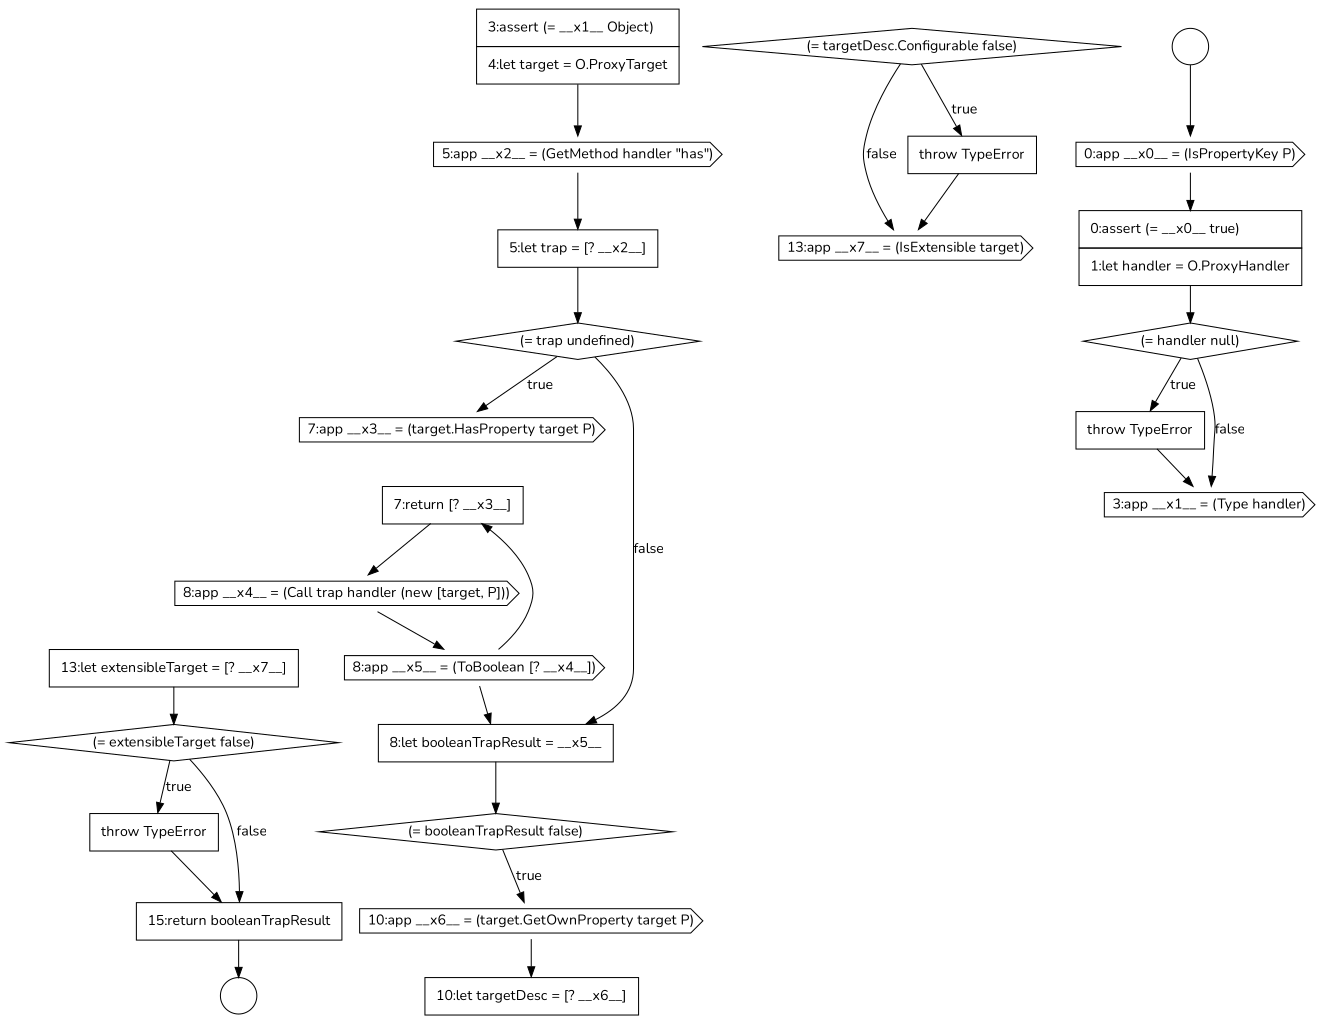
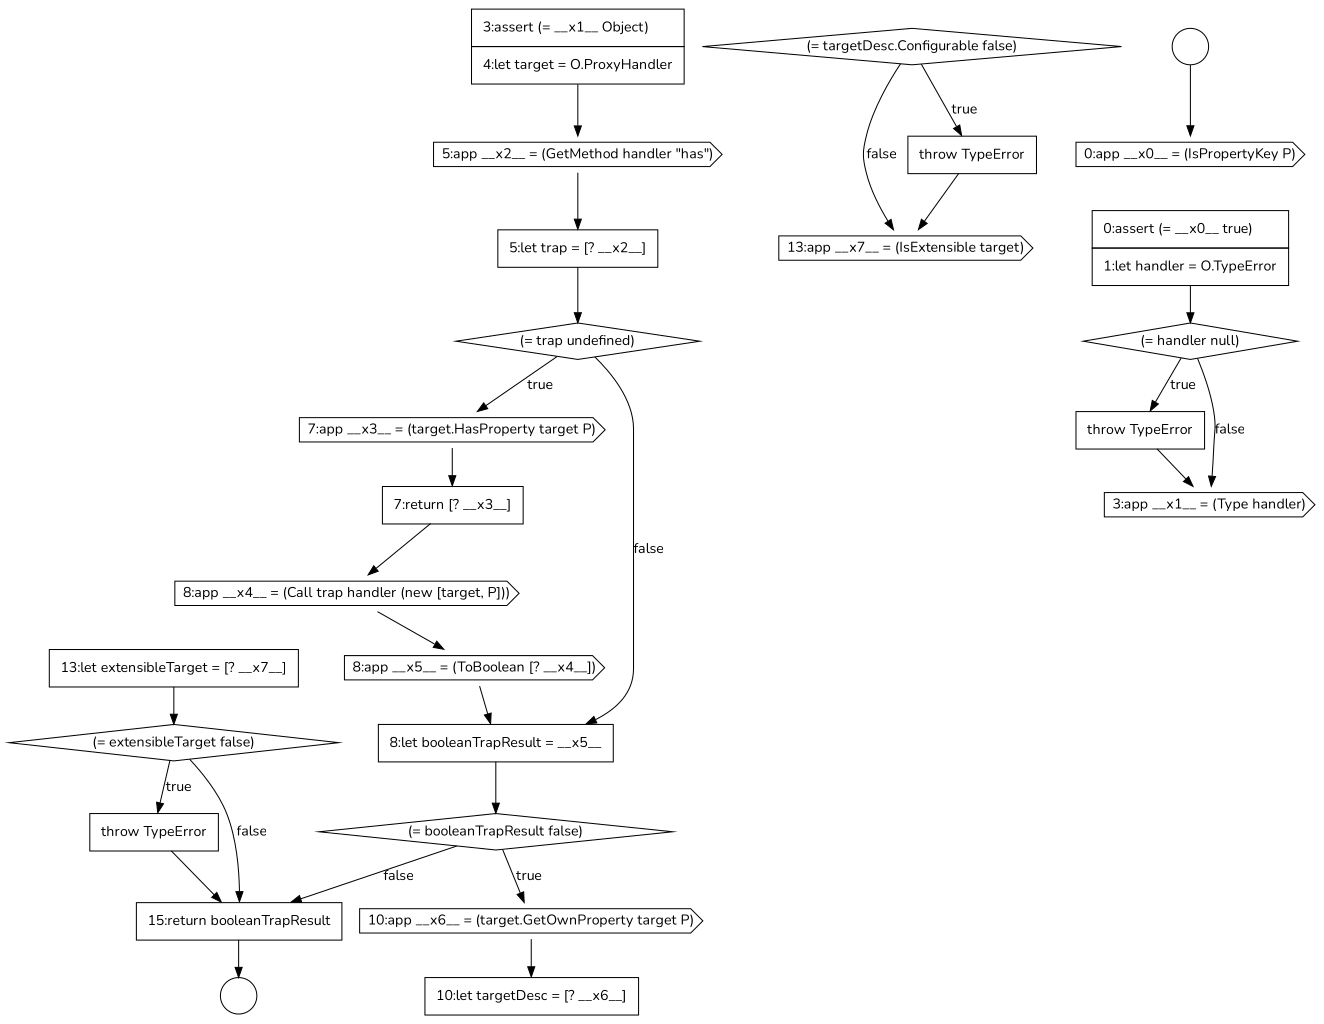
(578, 65) -> (578, 65)
(1190, 186) -> none
(1190, 266) -> (1190, 266)
(532, 588) -> (452, 462)
none -> (379, 872)
